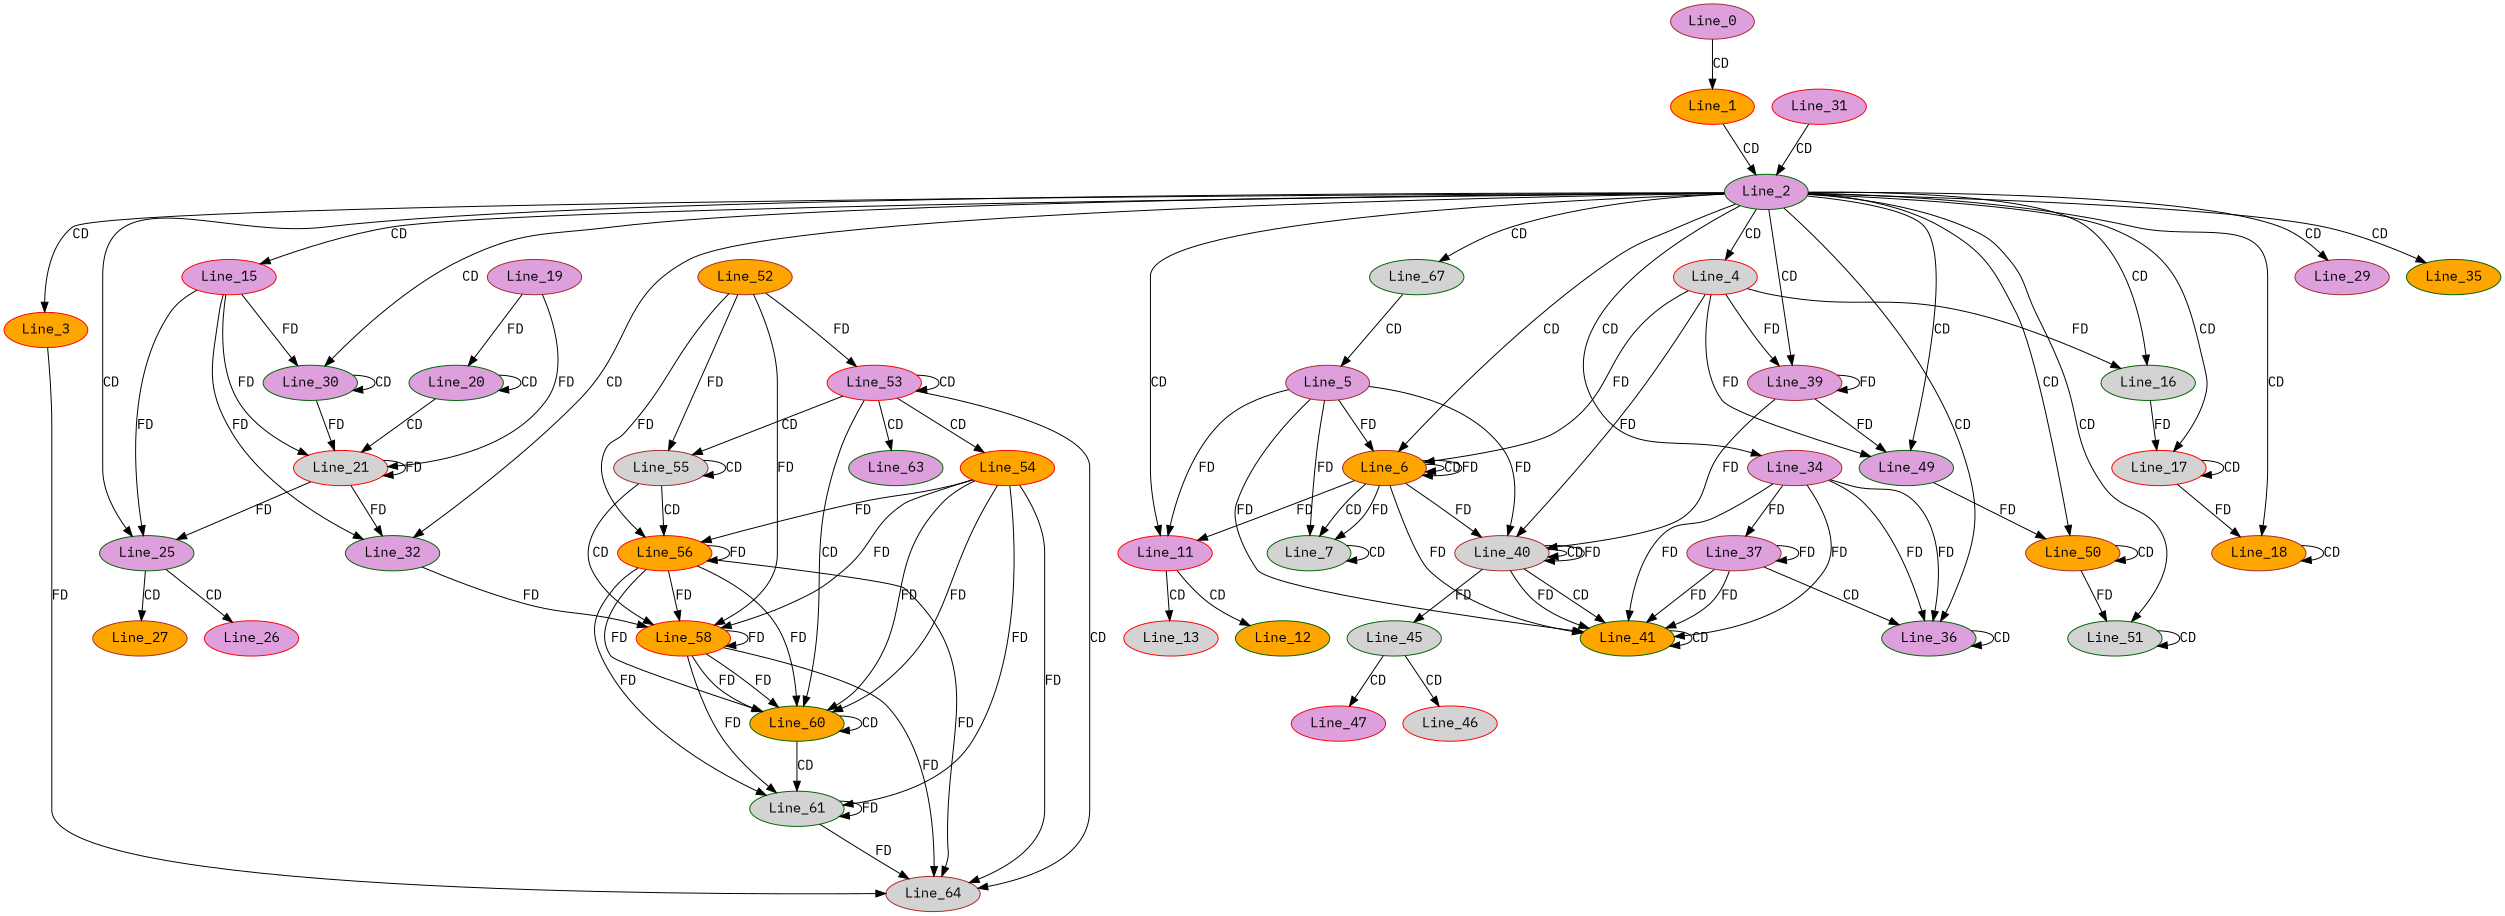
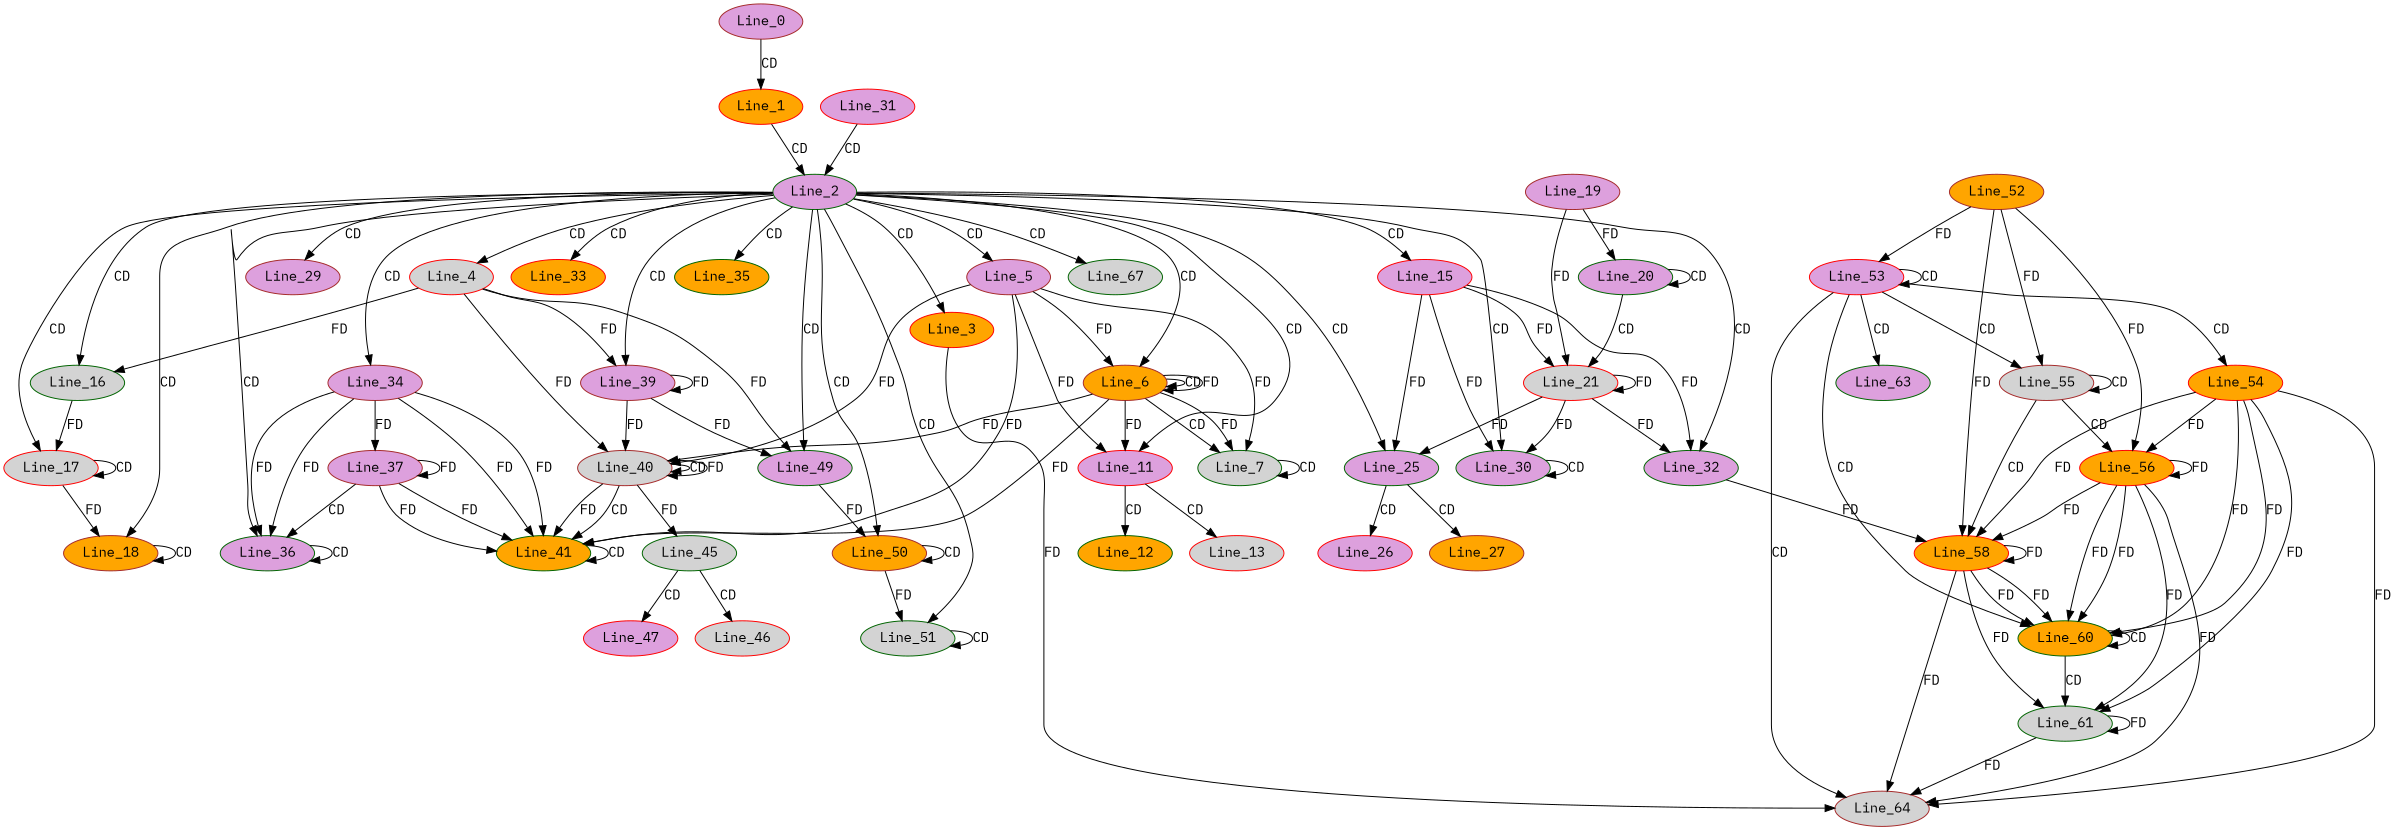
none -> (558, 277)
(1375, 326) -> (923, 218)
(1584, 410) -> none
(324, 421) -> (1553, 426)
